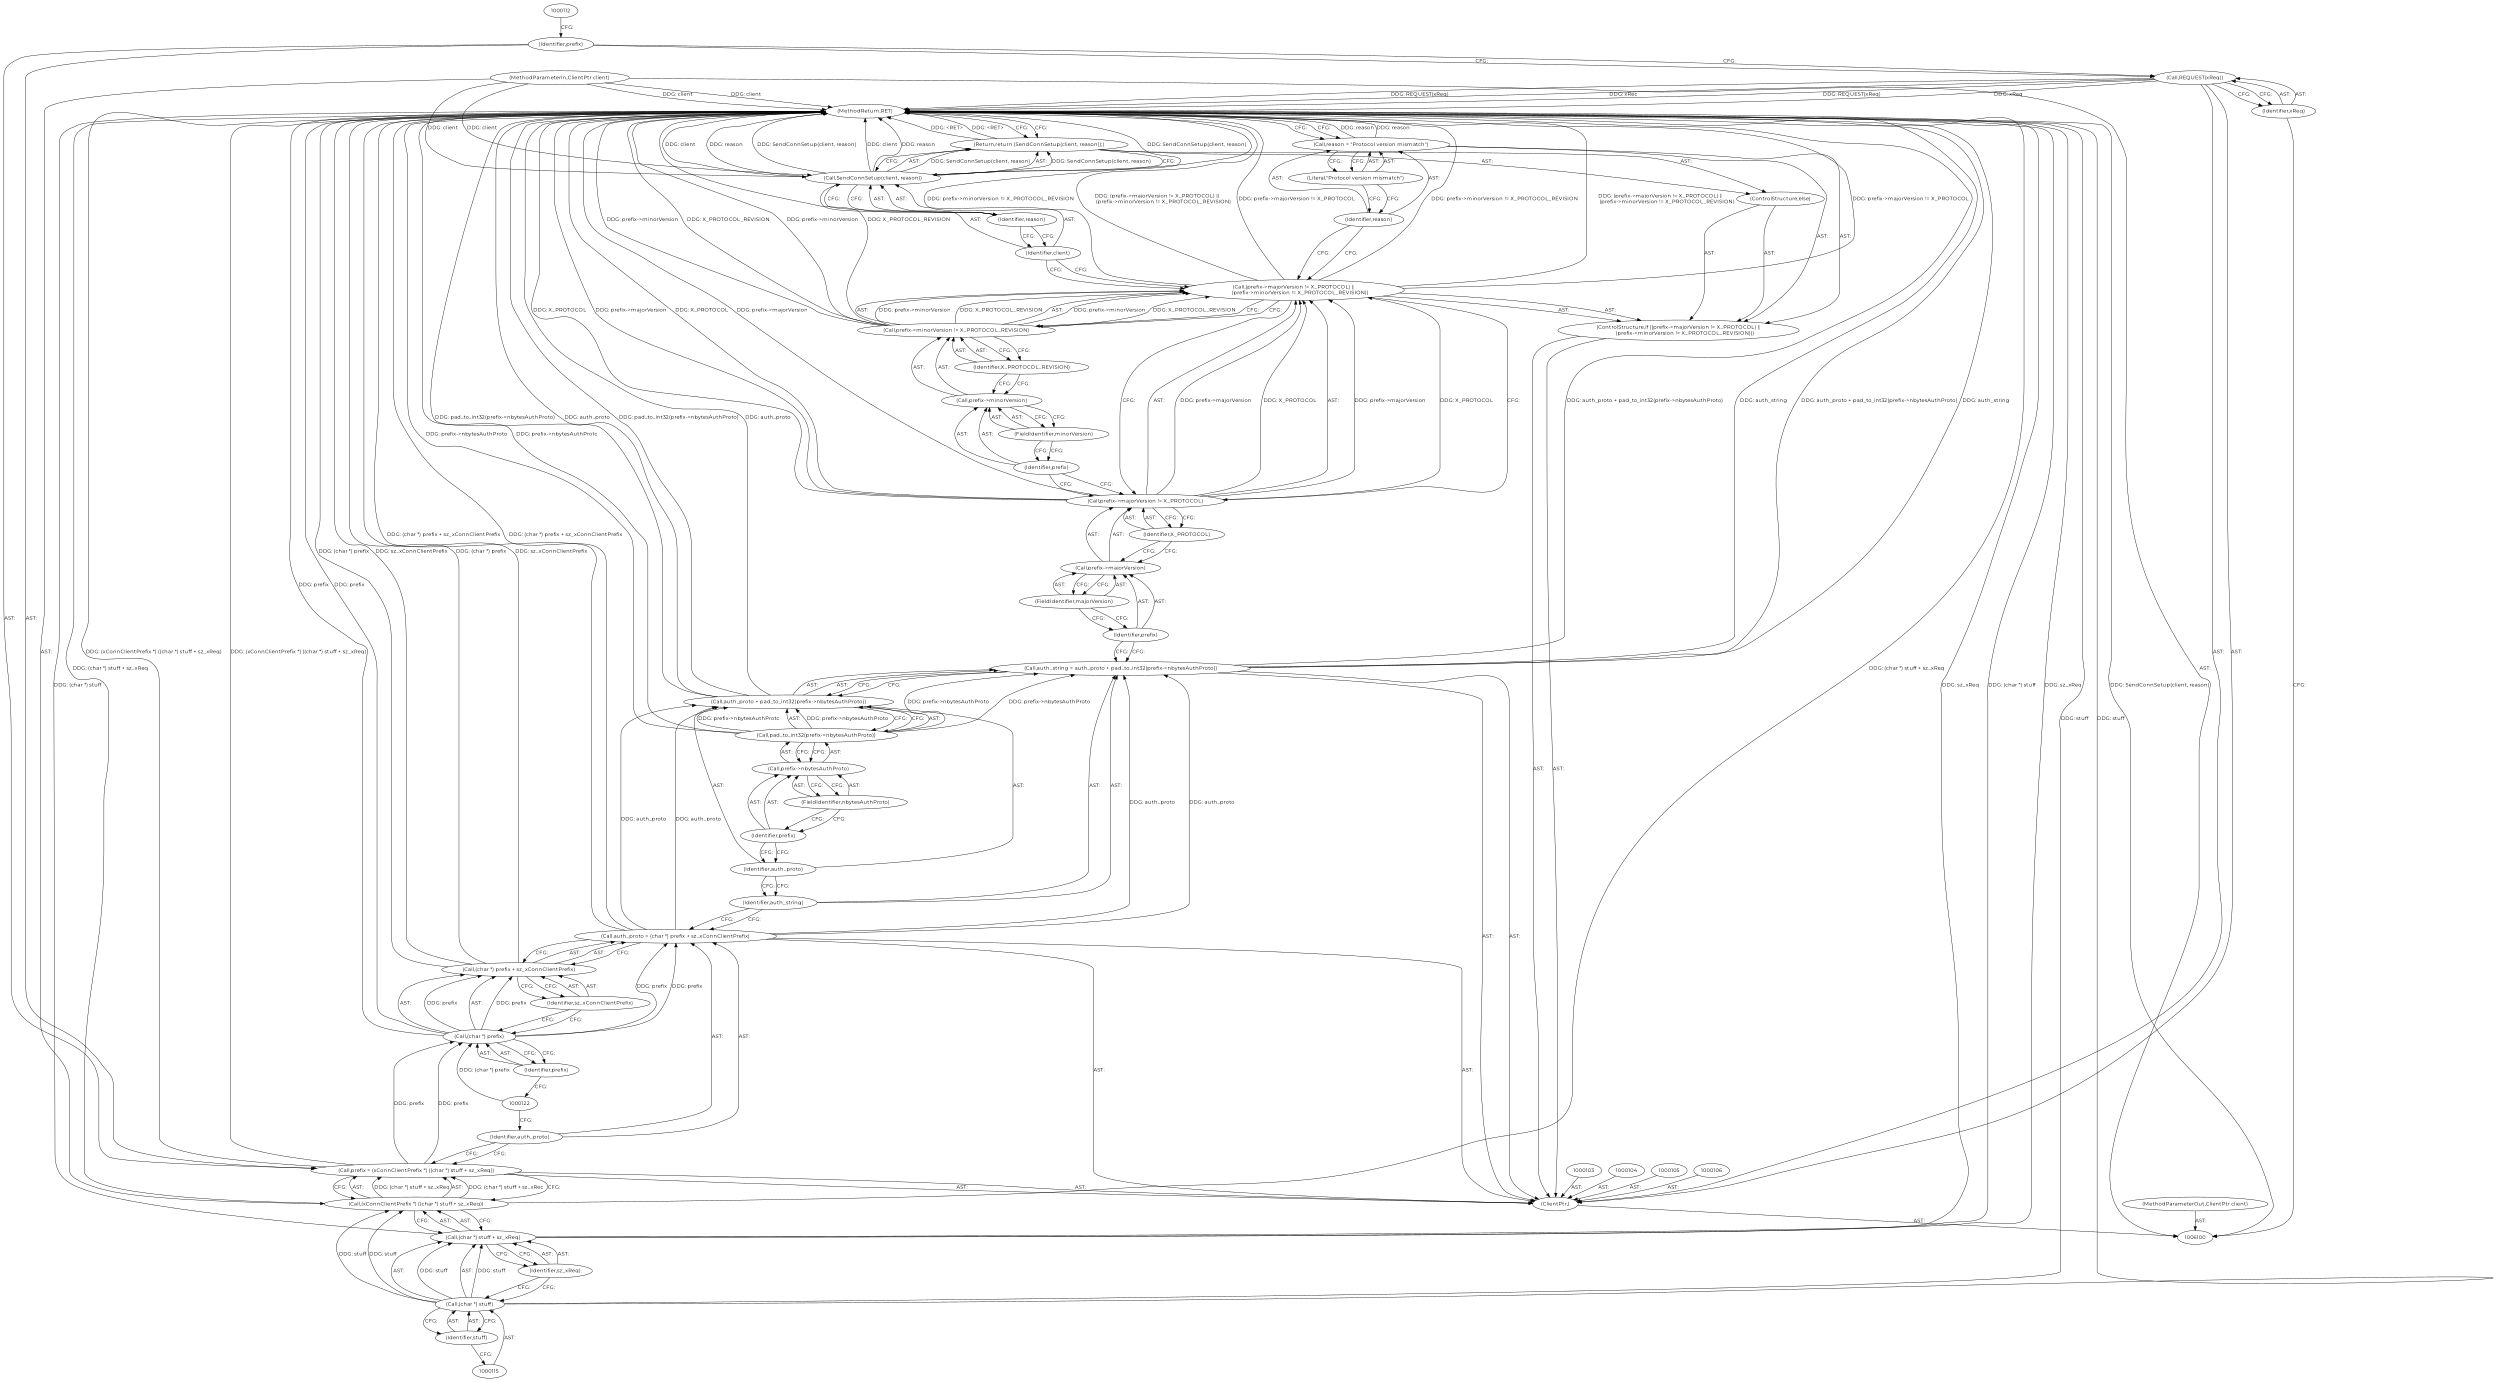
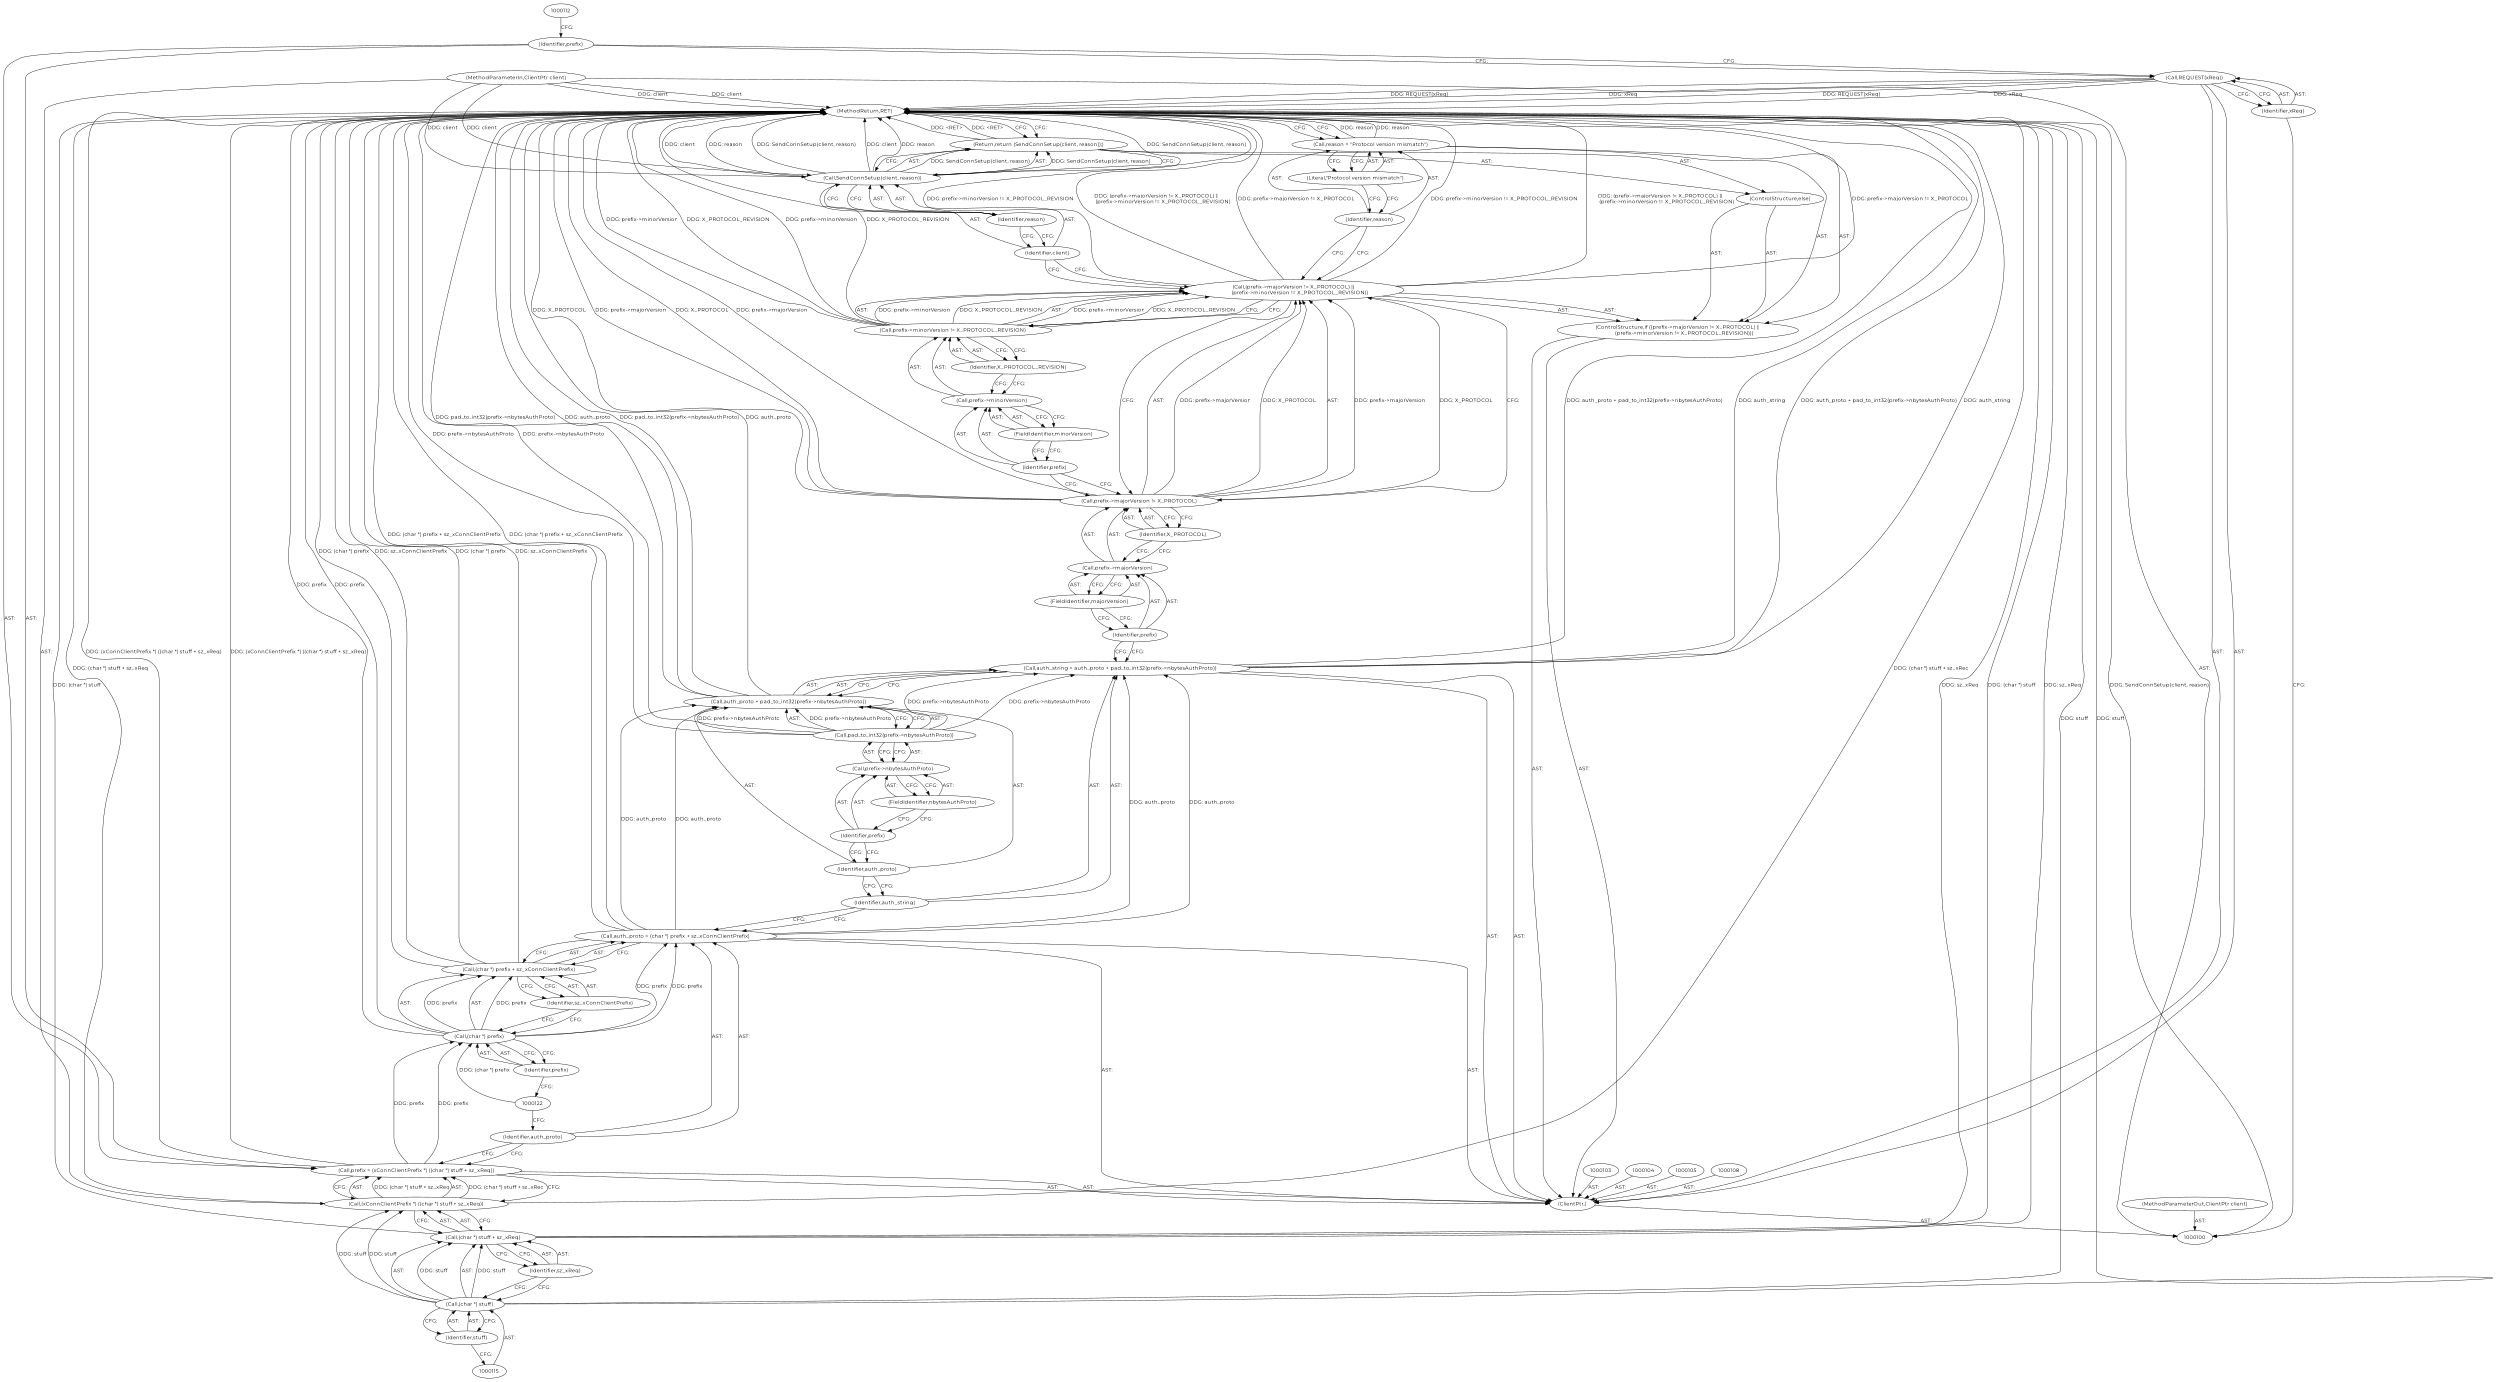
(1712, 1171) -> (1729, 1171)
(2195, 1237) -> (2195, 1237)
